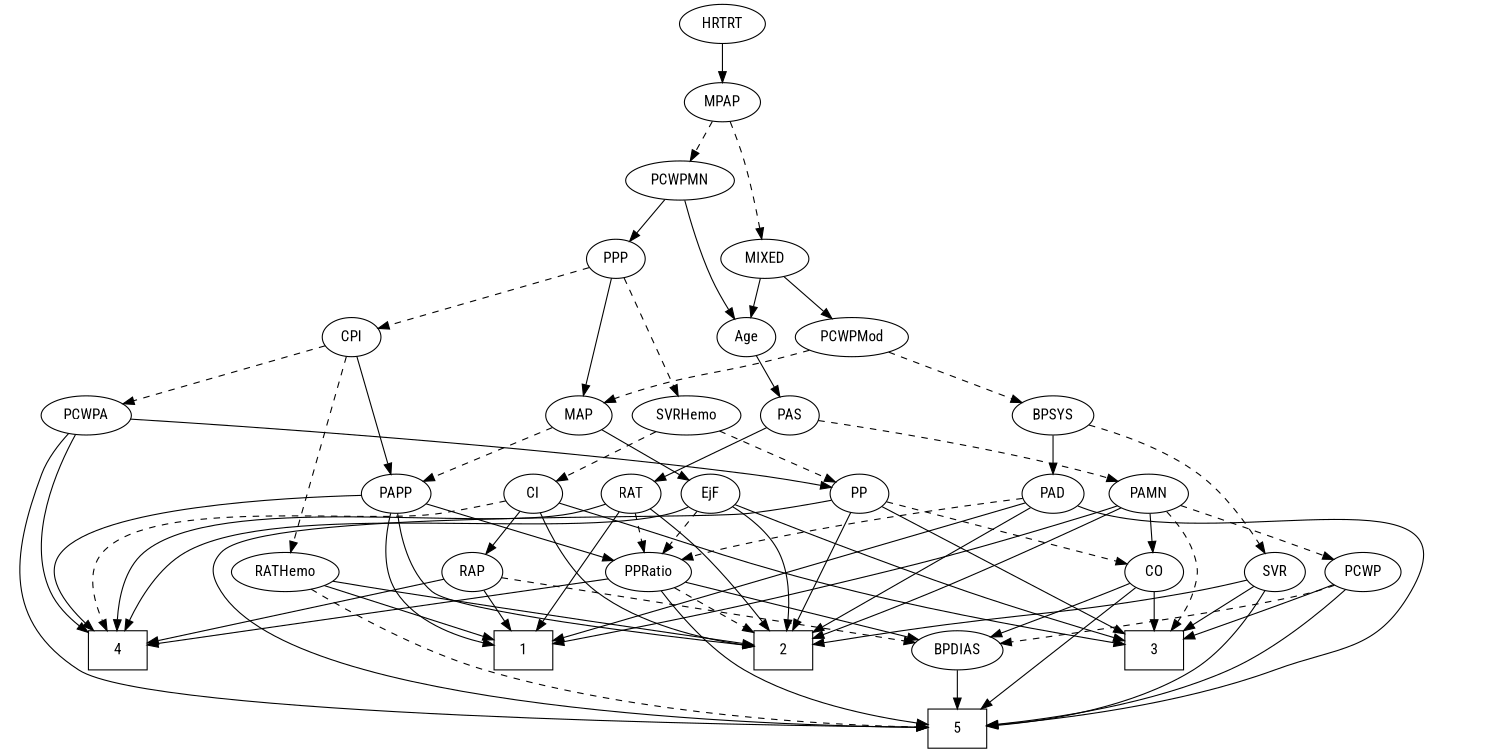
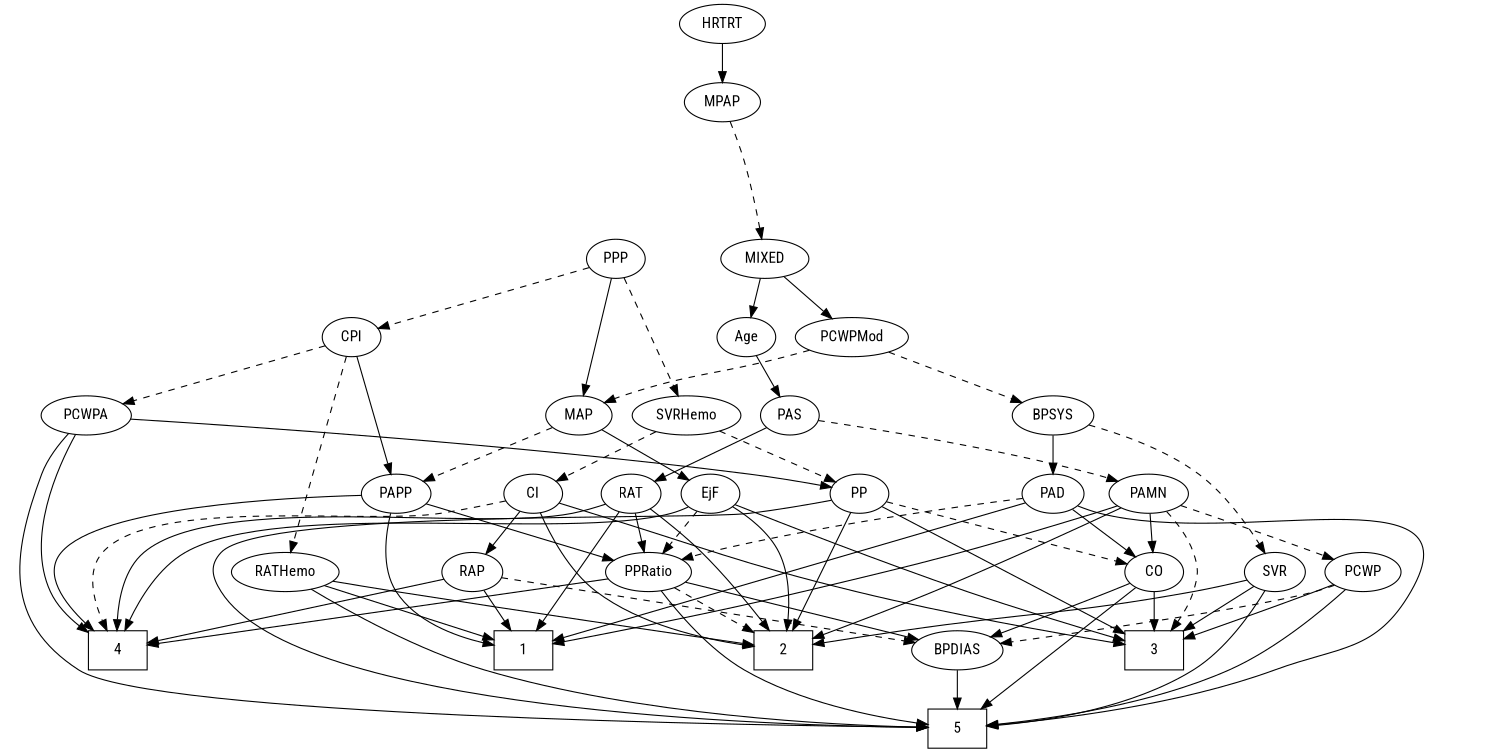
(680, 181) -> none
(639, 527) -> (639, 527)
(906, 579) -> (1099, 530)
(543, 619) -> none
(604, 698) -> (604, 698)
